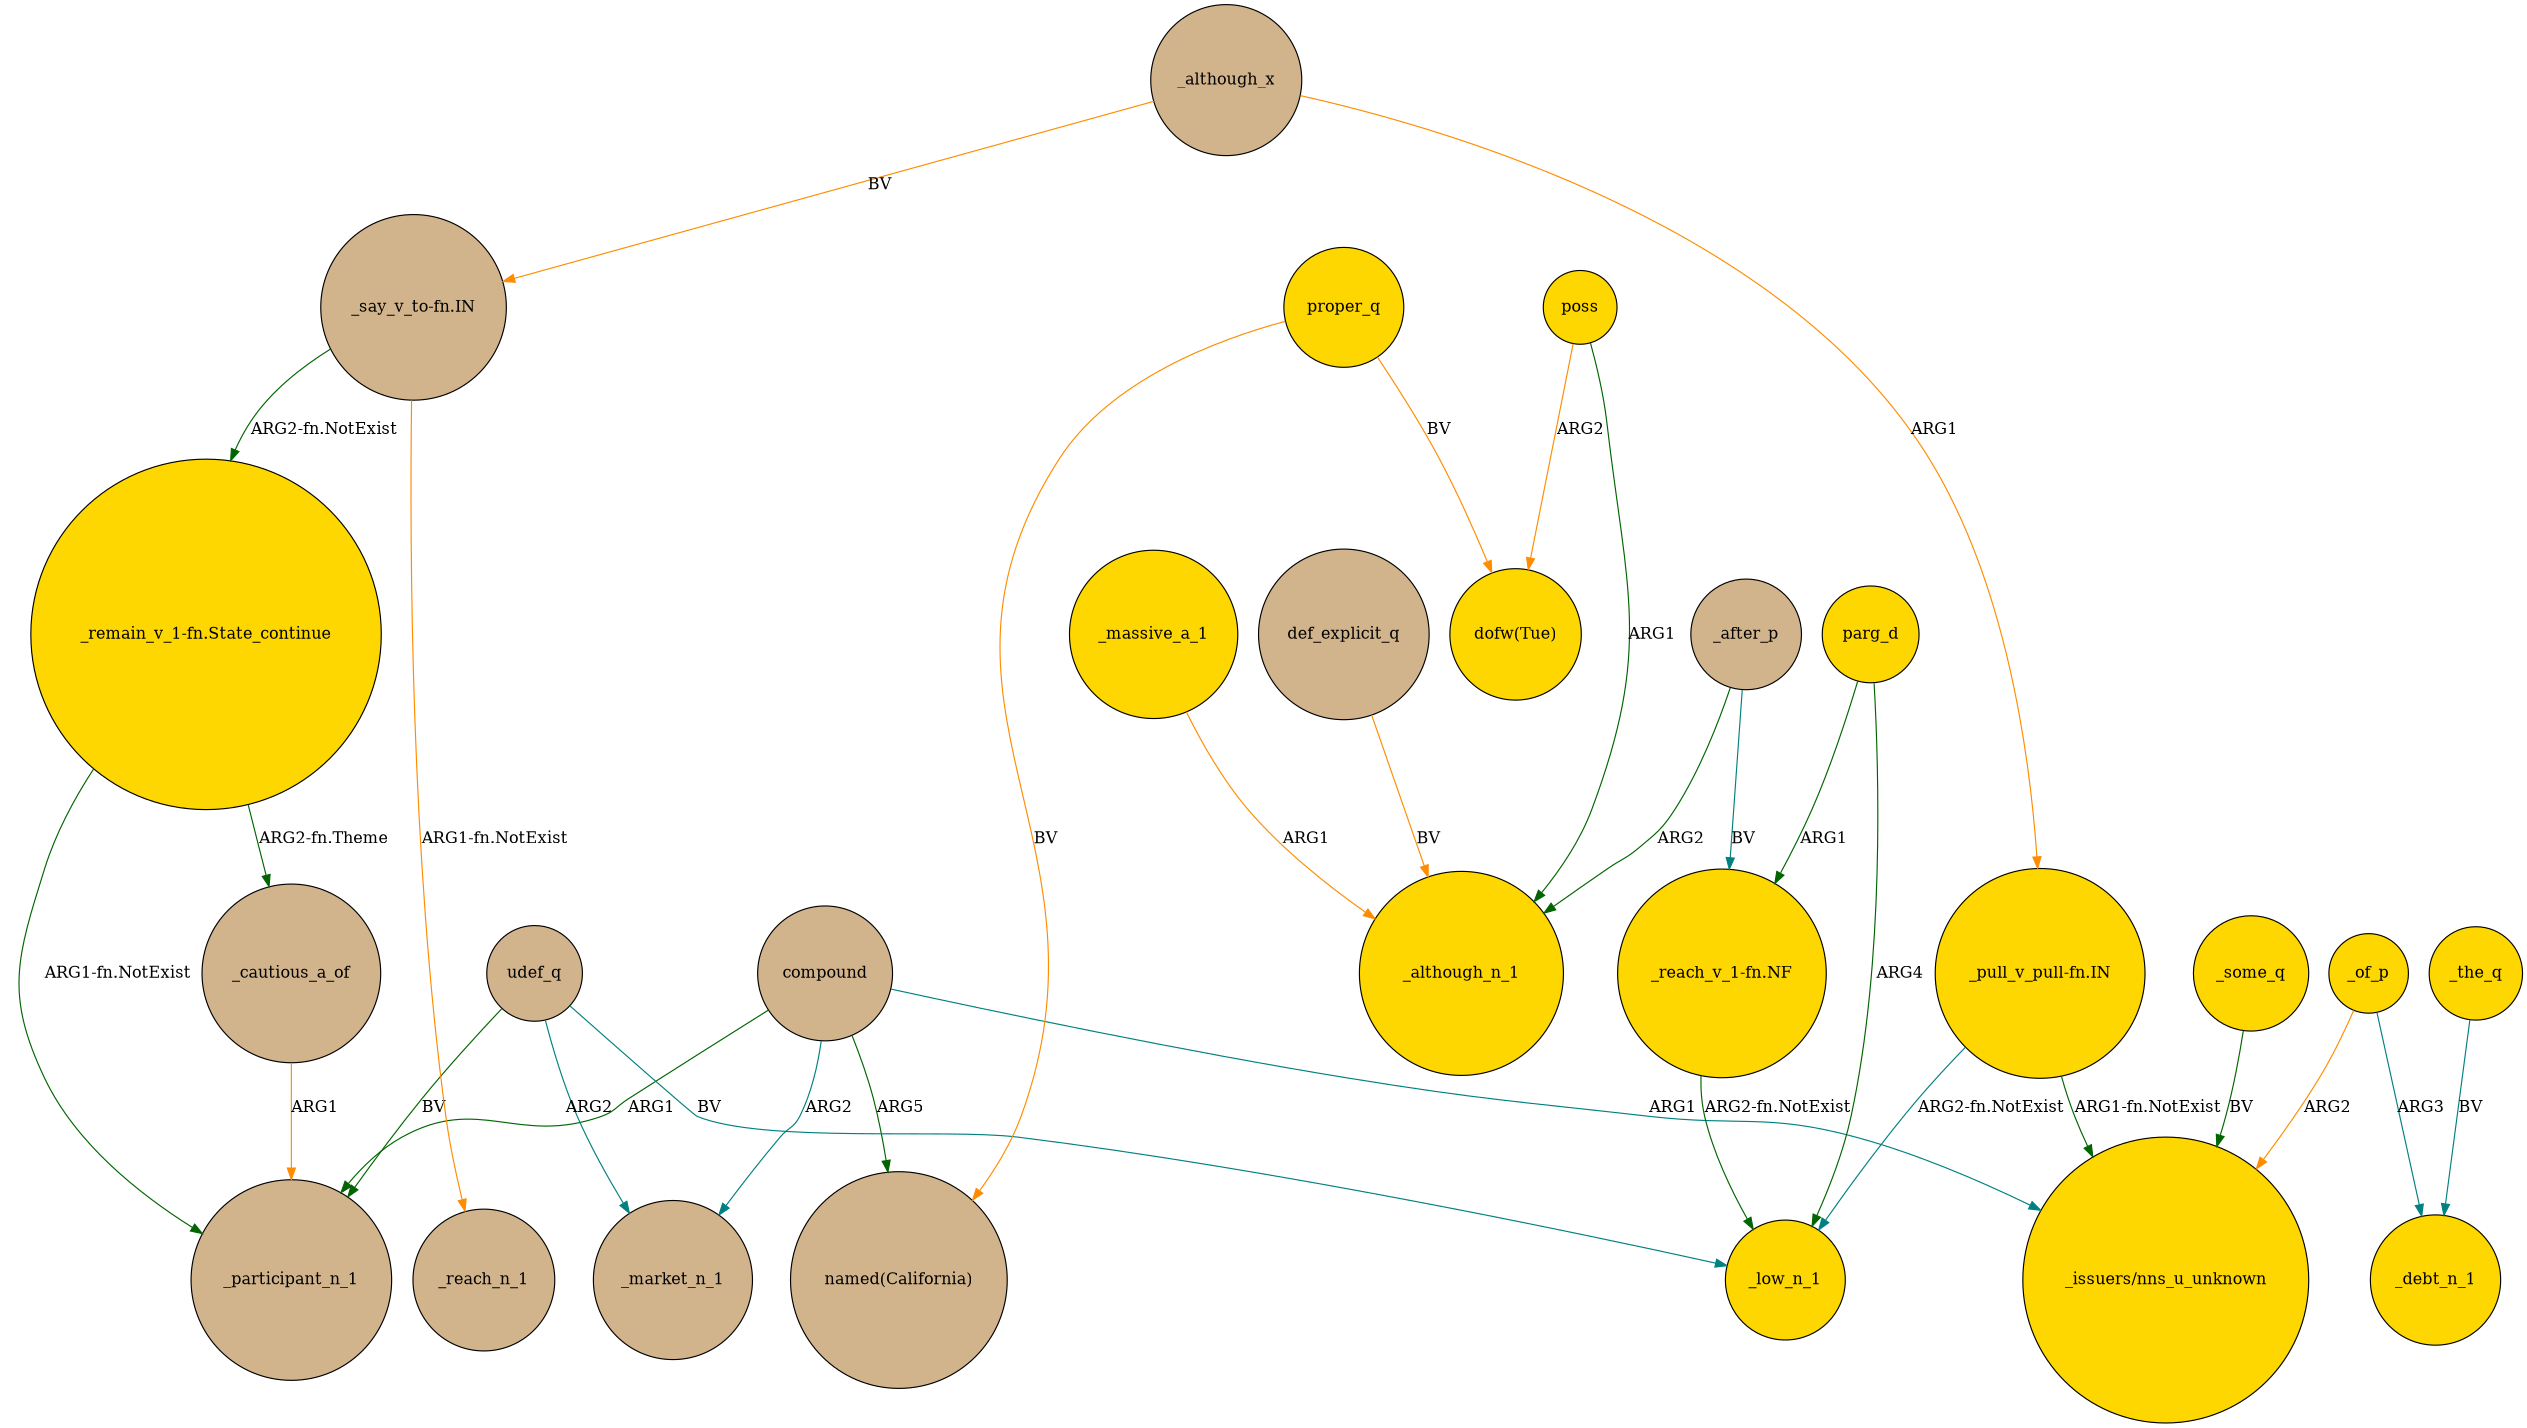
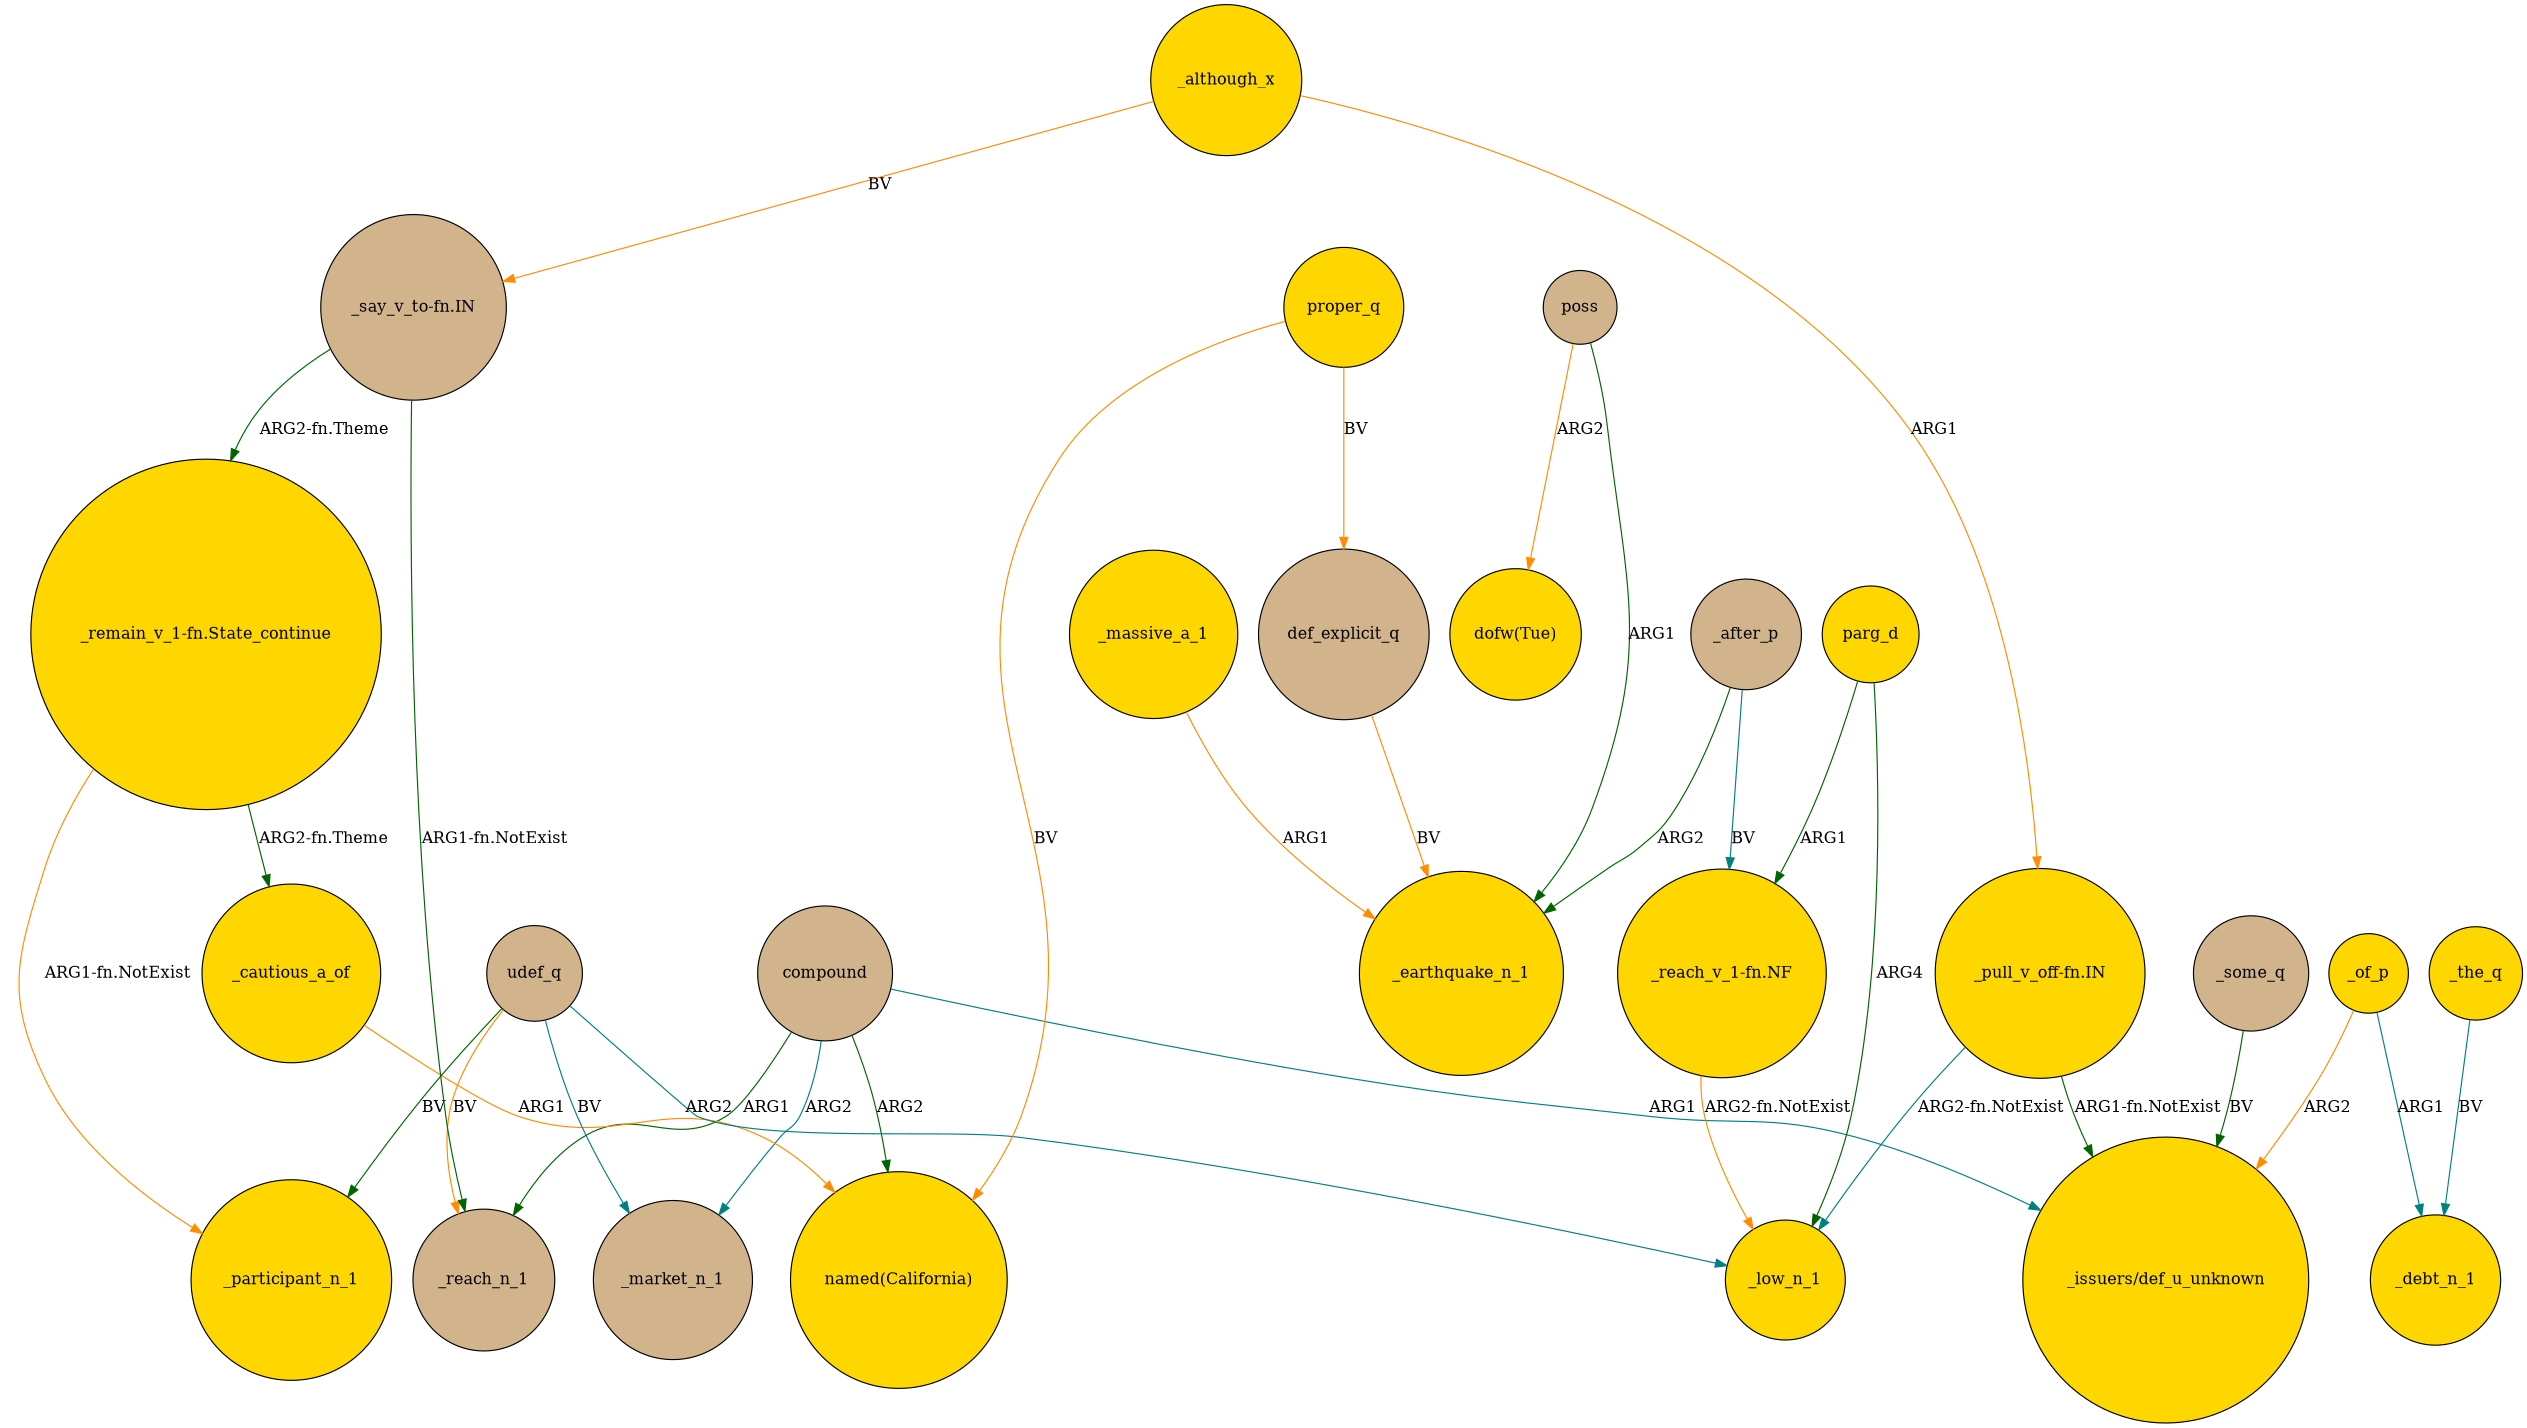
(1226, 80) -> (1226, 80)
(1580, 307) -> (1580, 307)
(324, 430) -> (324, 430)
(1438, 456) -> (1344, 452)
(418, 801) -> (418, 801)
(291, 973) -> (291, 973)
(1461, 973) -> (1461, 973)
(2040, 973) -> (2040, 973)
(2251, 973) -> (2251, 973)
(24, 1024) -> (24, 1024)
none -> (453, 1100)
(589, 1108) -> (589, 1108)
(709, 1108) -> (709, 1108)
(901, 1108) -> (901, 1108)
(2421, 1108) -> (2421, 1108)
(291, 1115) -> (566, 1126)
(564, 1125) -> (661, 1128)
(1715, 1150) -> (1715, 1150)
(291, 1280) -> (291, 1280)
(899, 1280) -> (899, 1280)
(2166, 1280) -> (2166, 1280)
